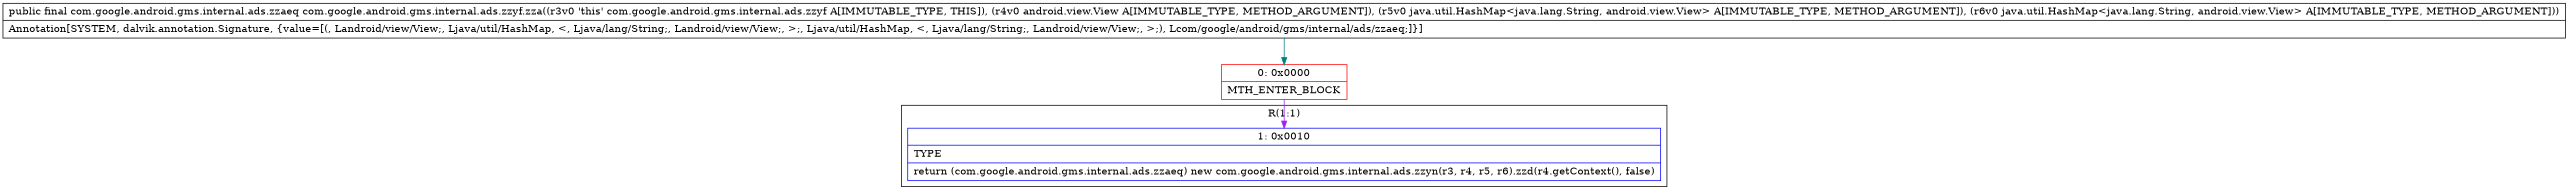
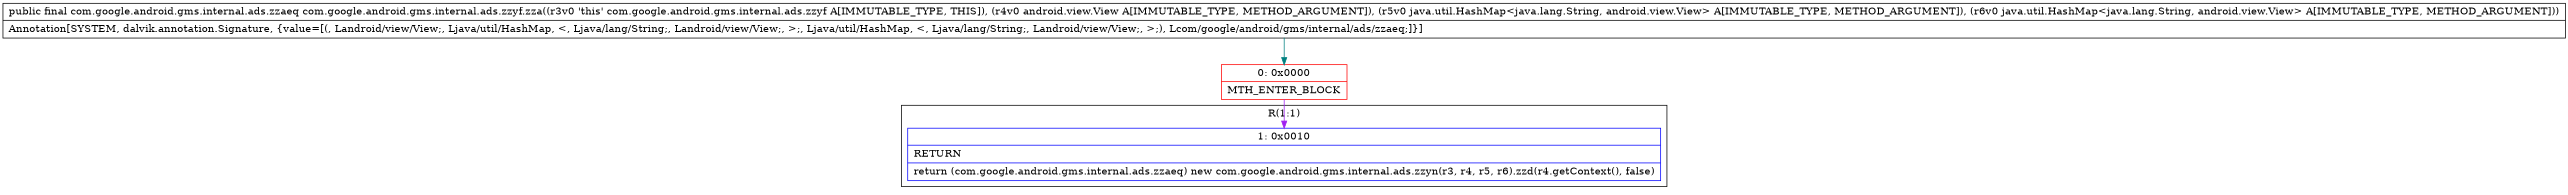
(928, 154) -> (938, 154)
